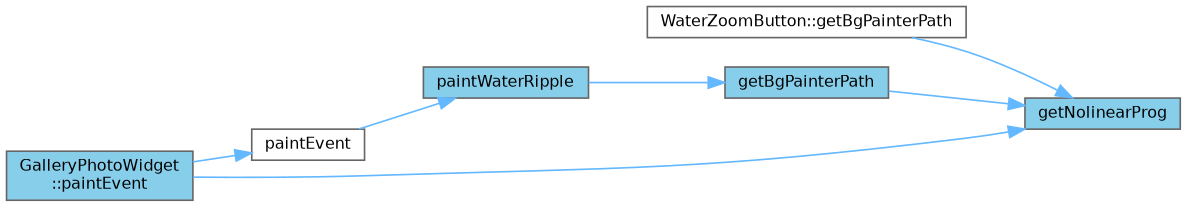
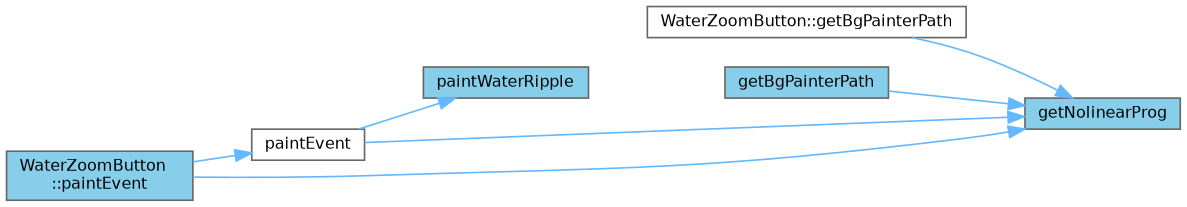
(648, 83) -> none
none -> (686, 130)
(100, 176) -> (100, 176)
